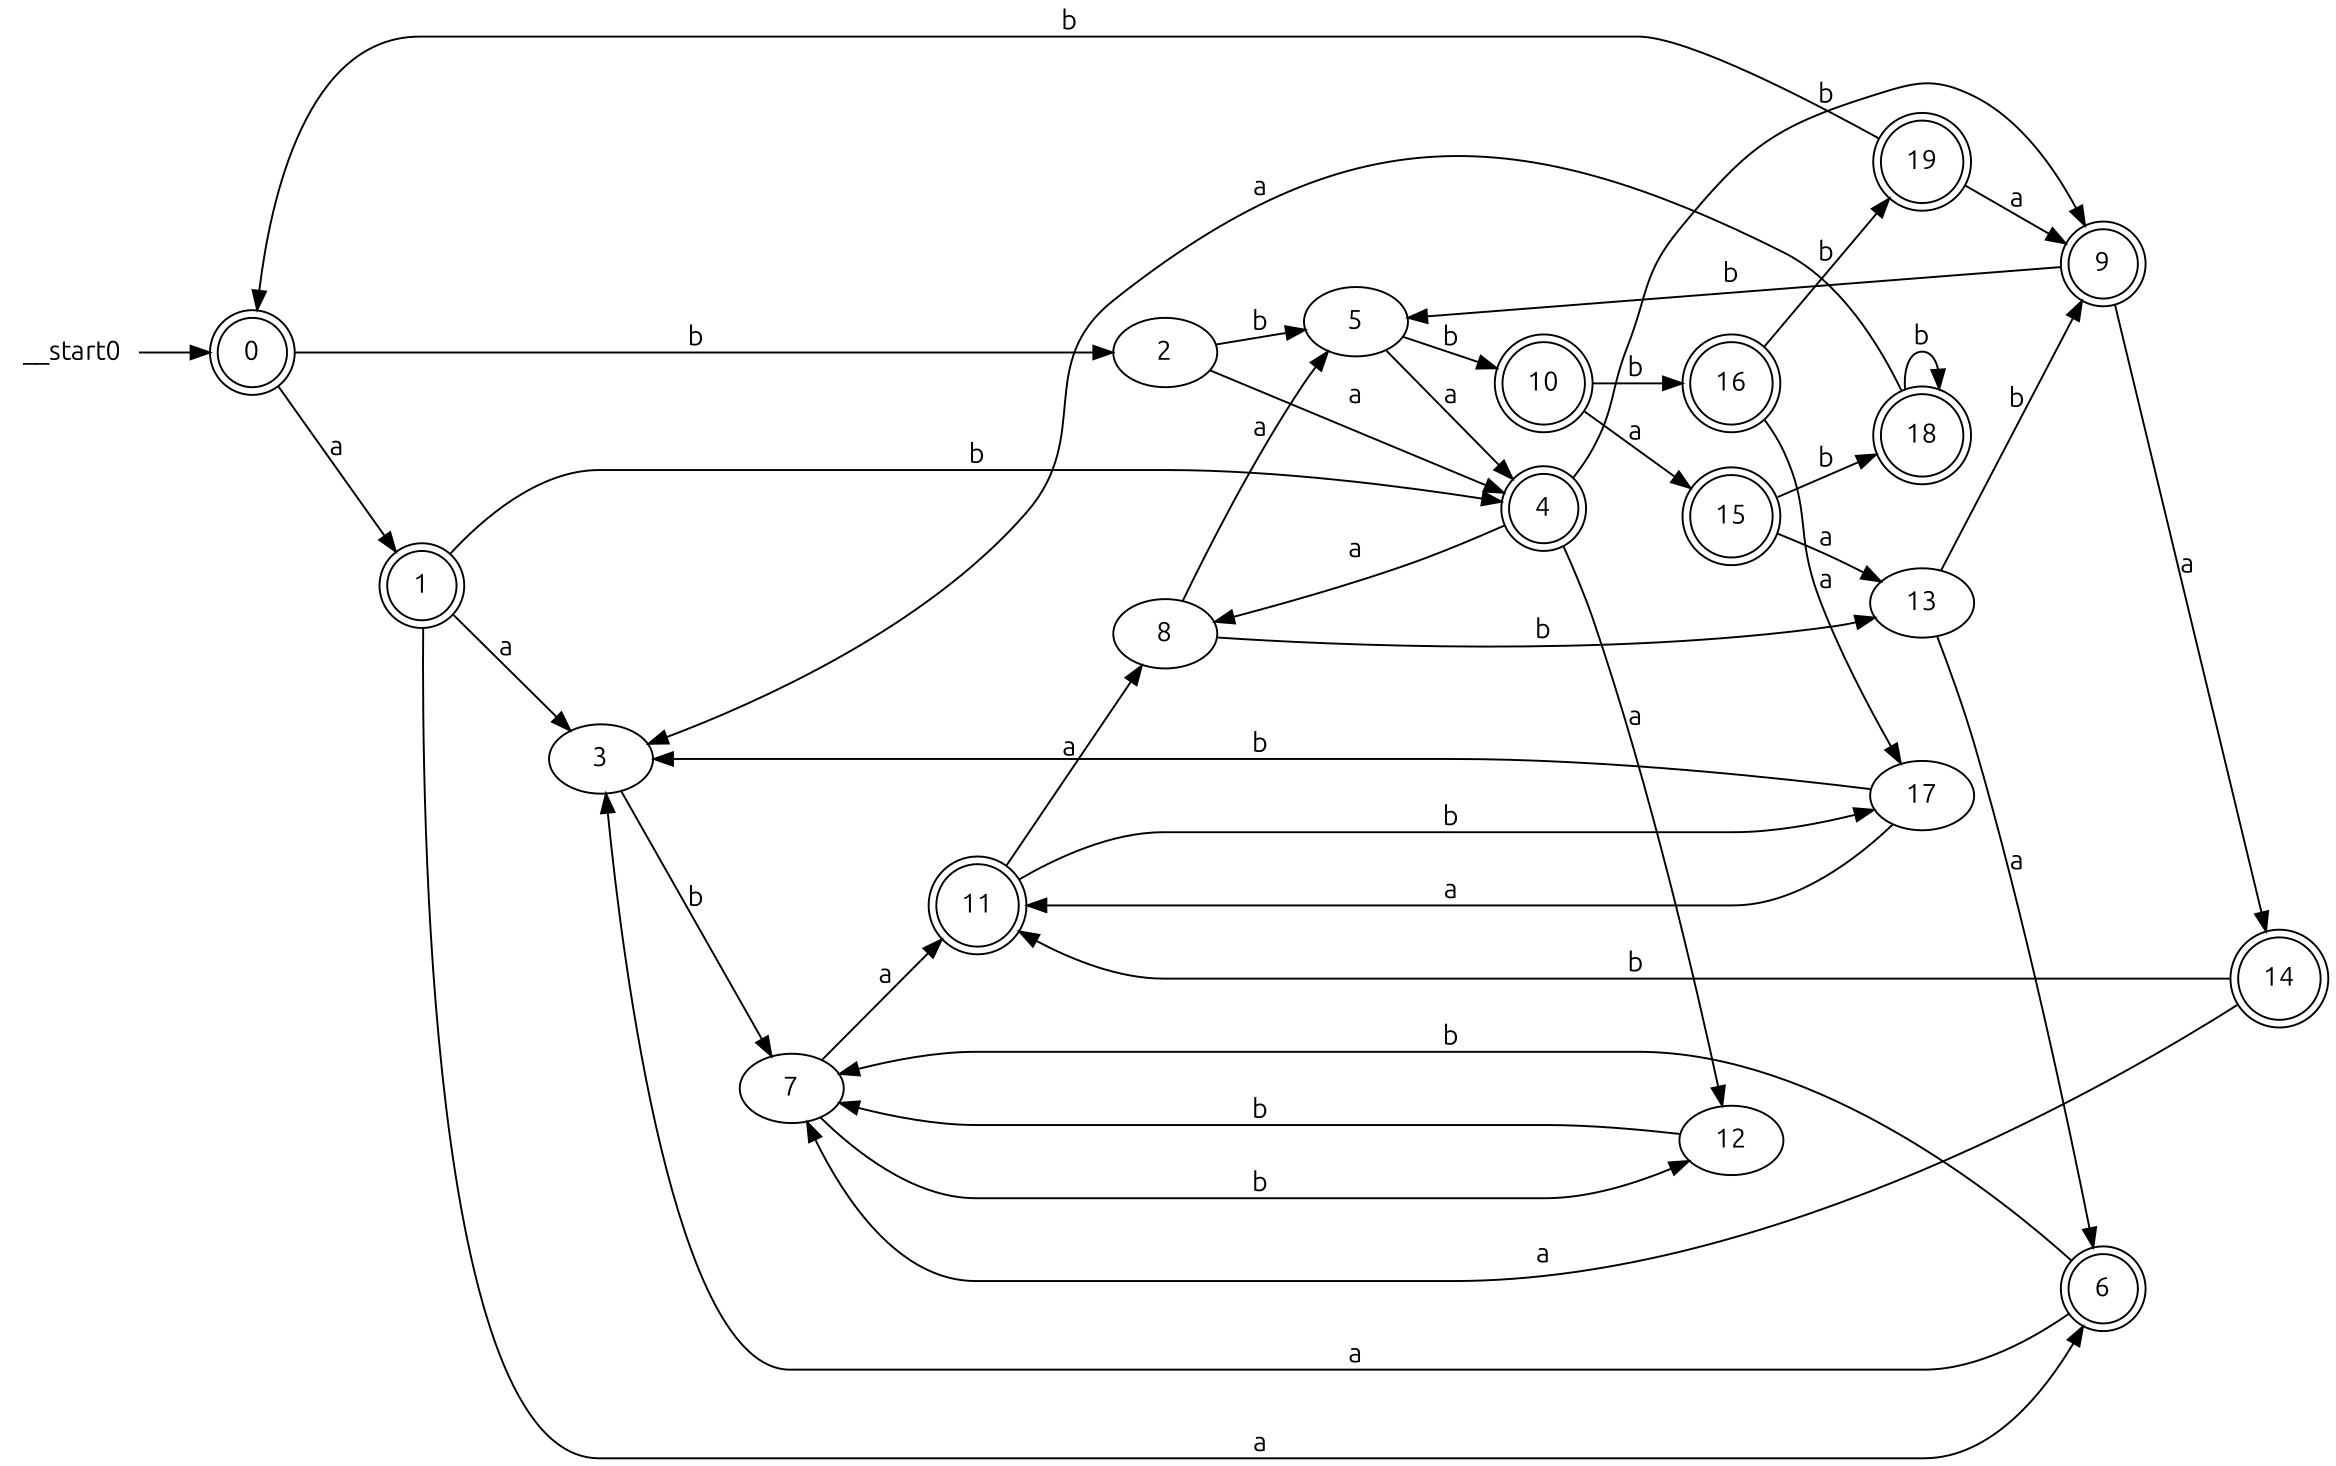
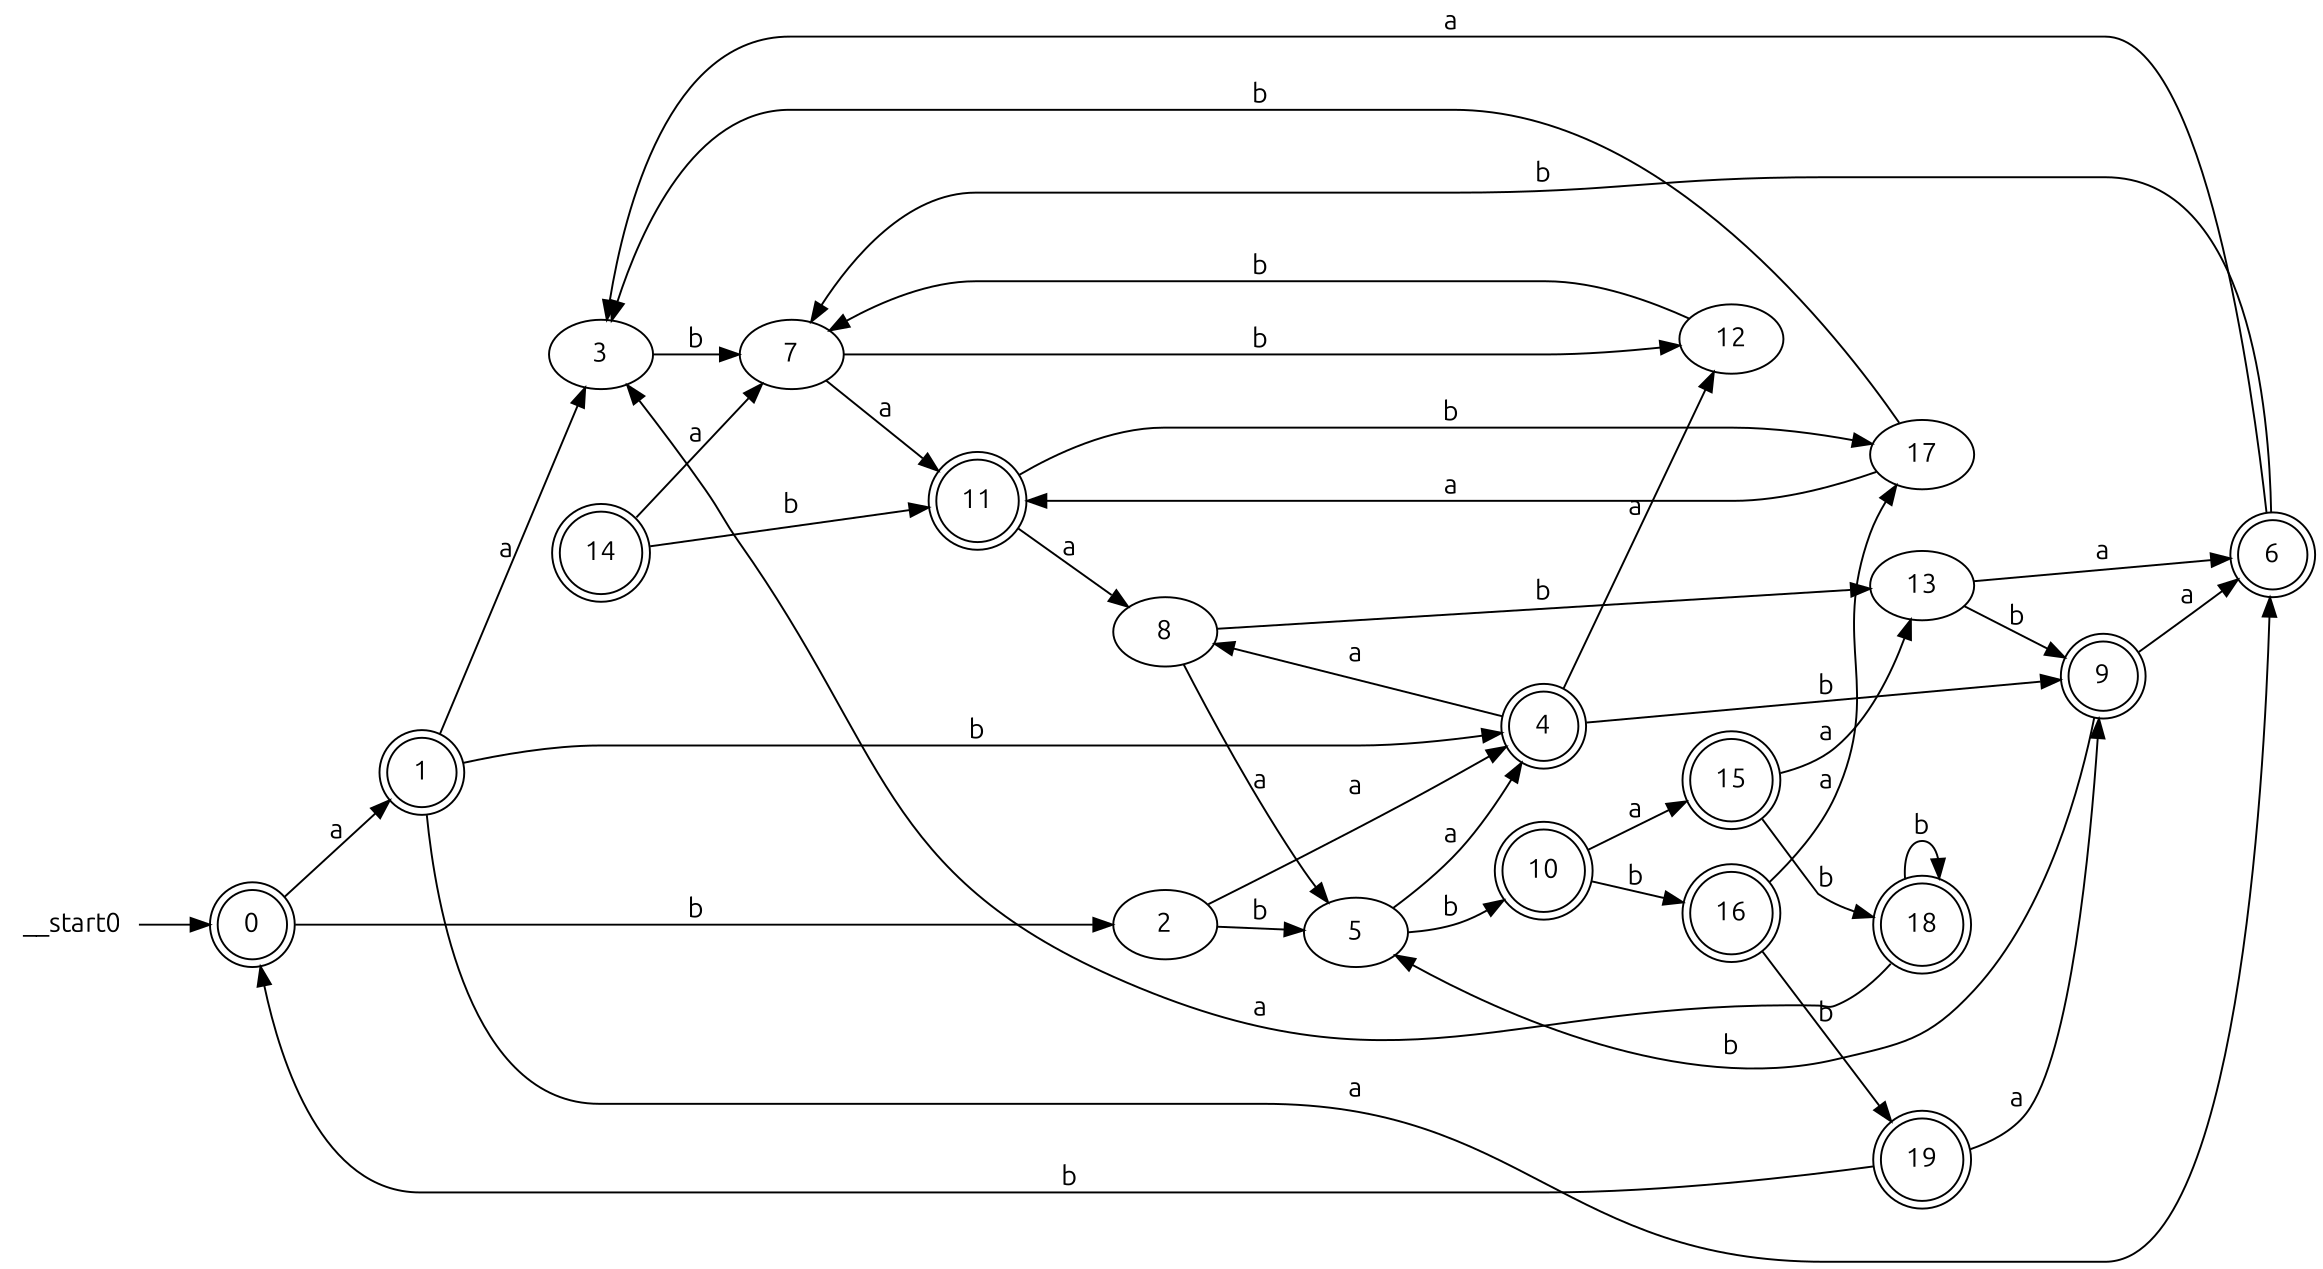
(2188, 609) -> (2181, 622)
